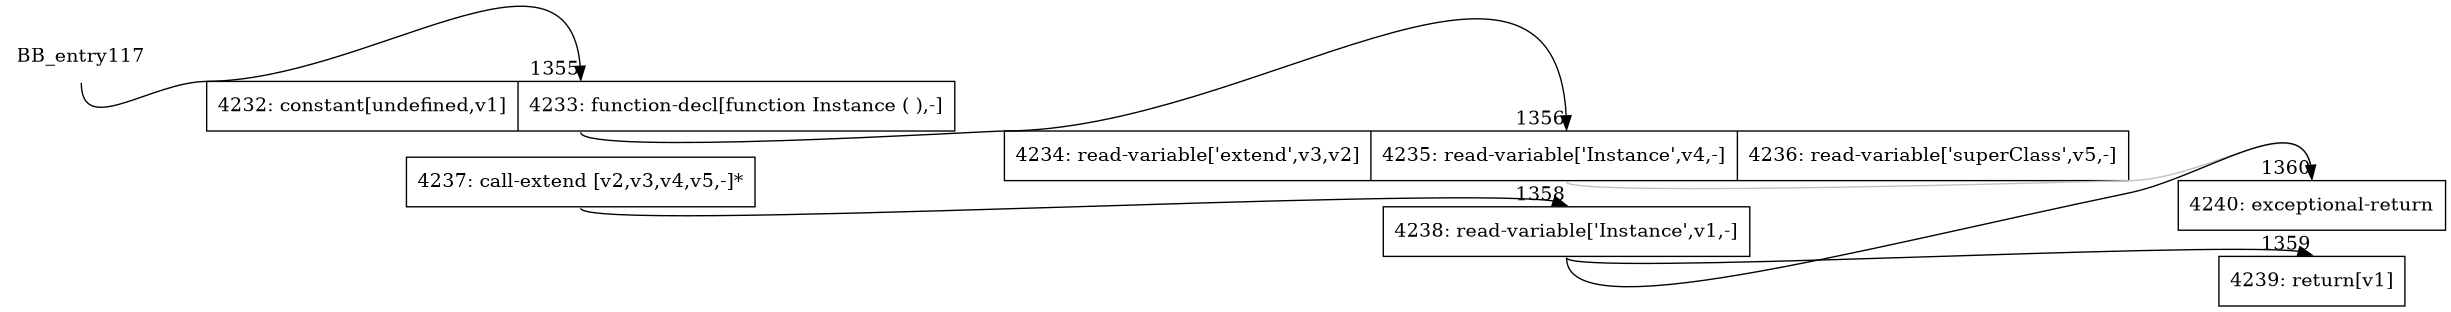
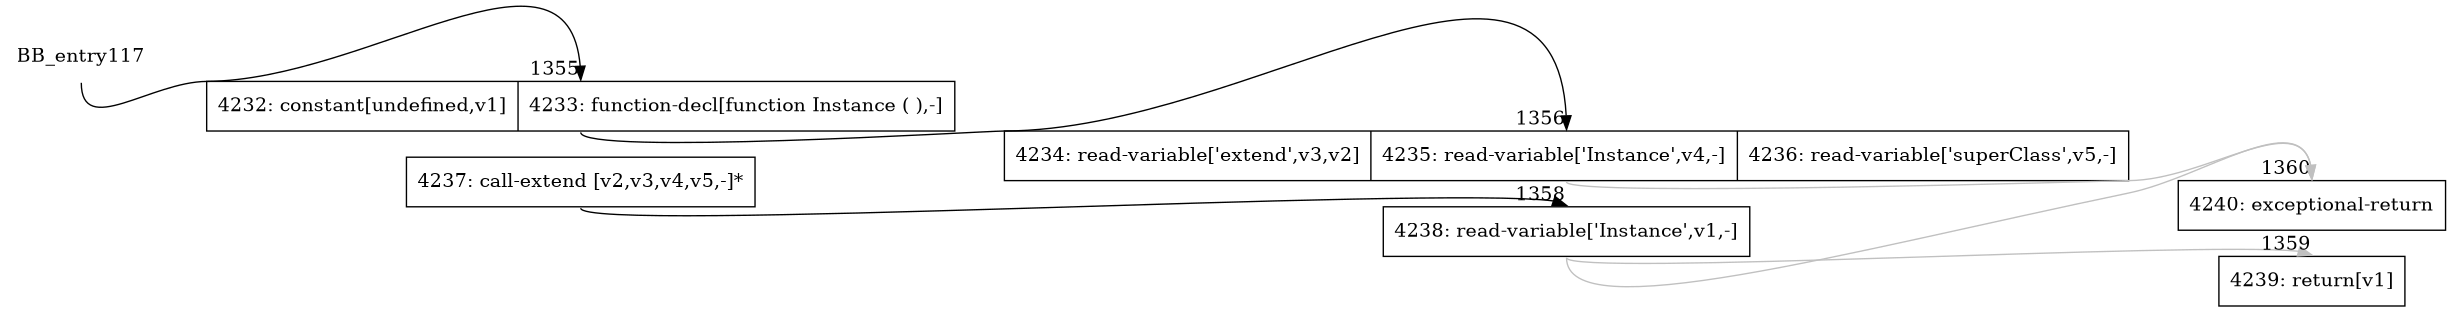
(1942, 234) -> (1942, 234)
(1932, 257) -> (1932, 257)
